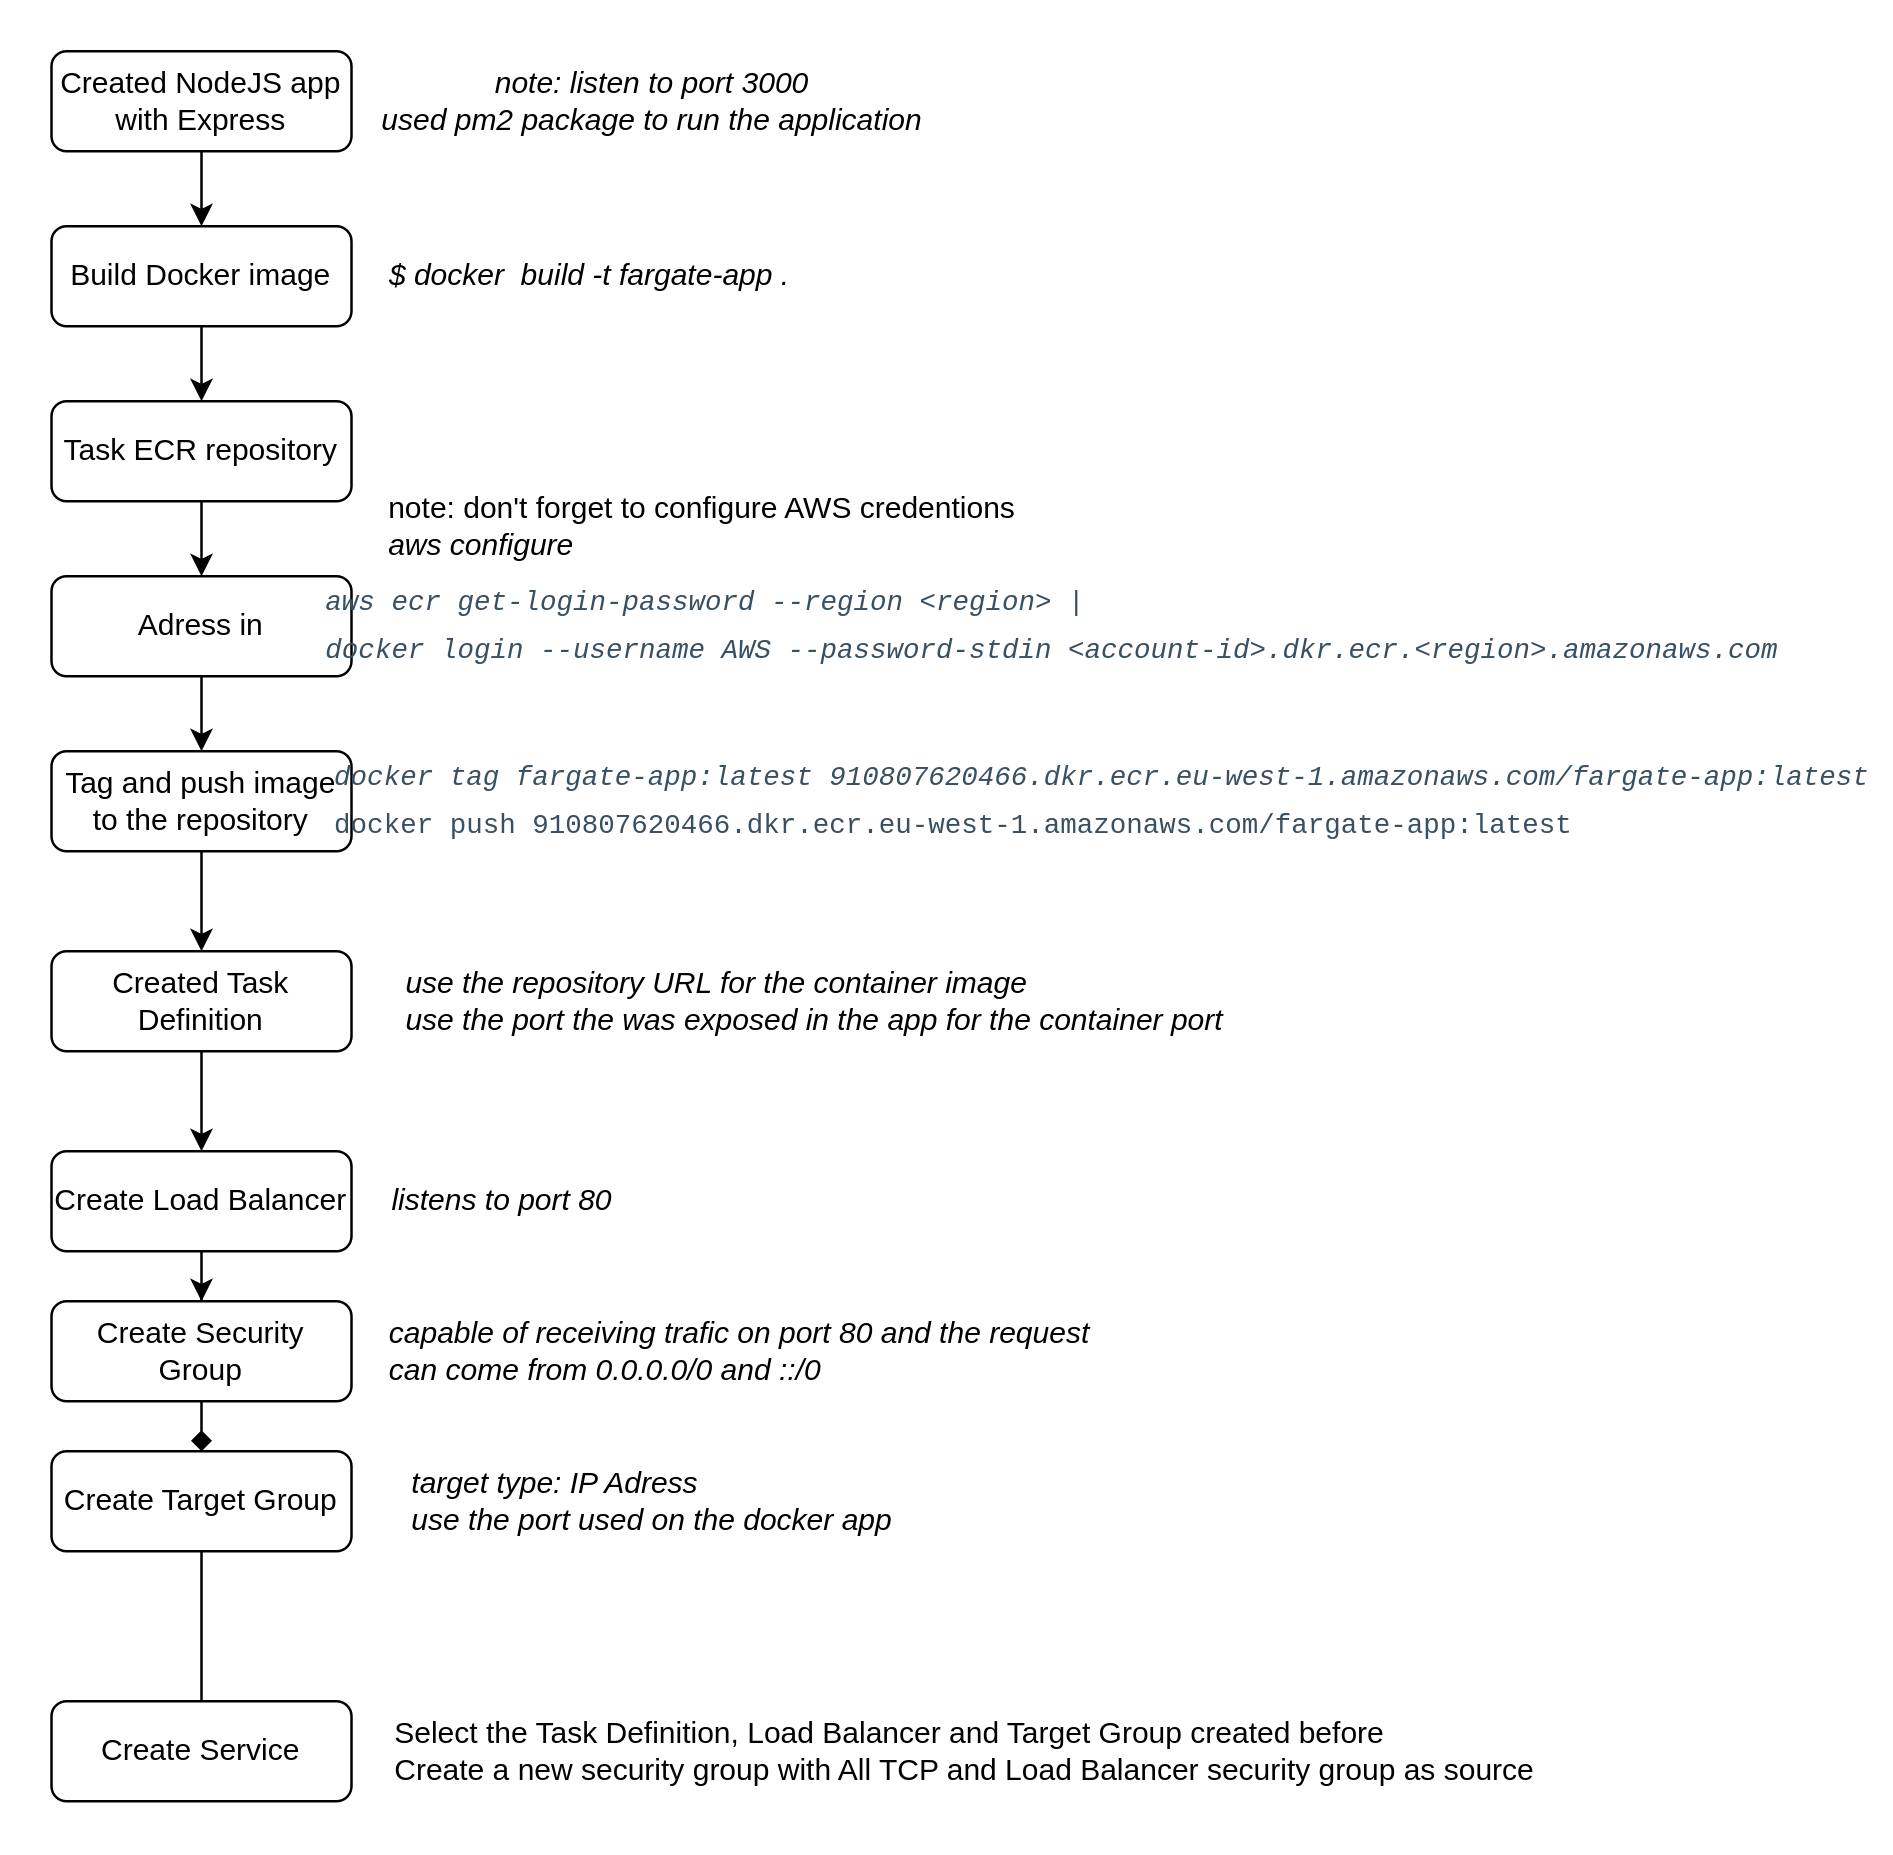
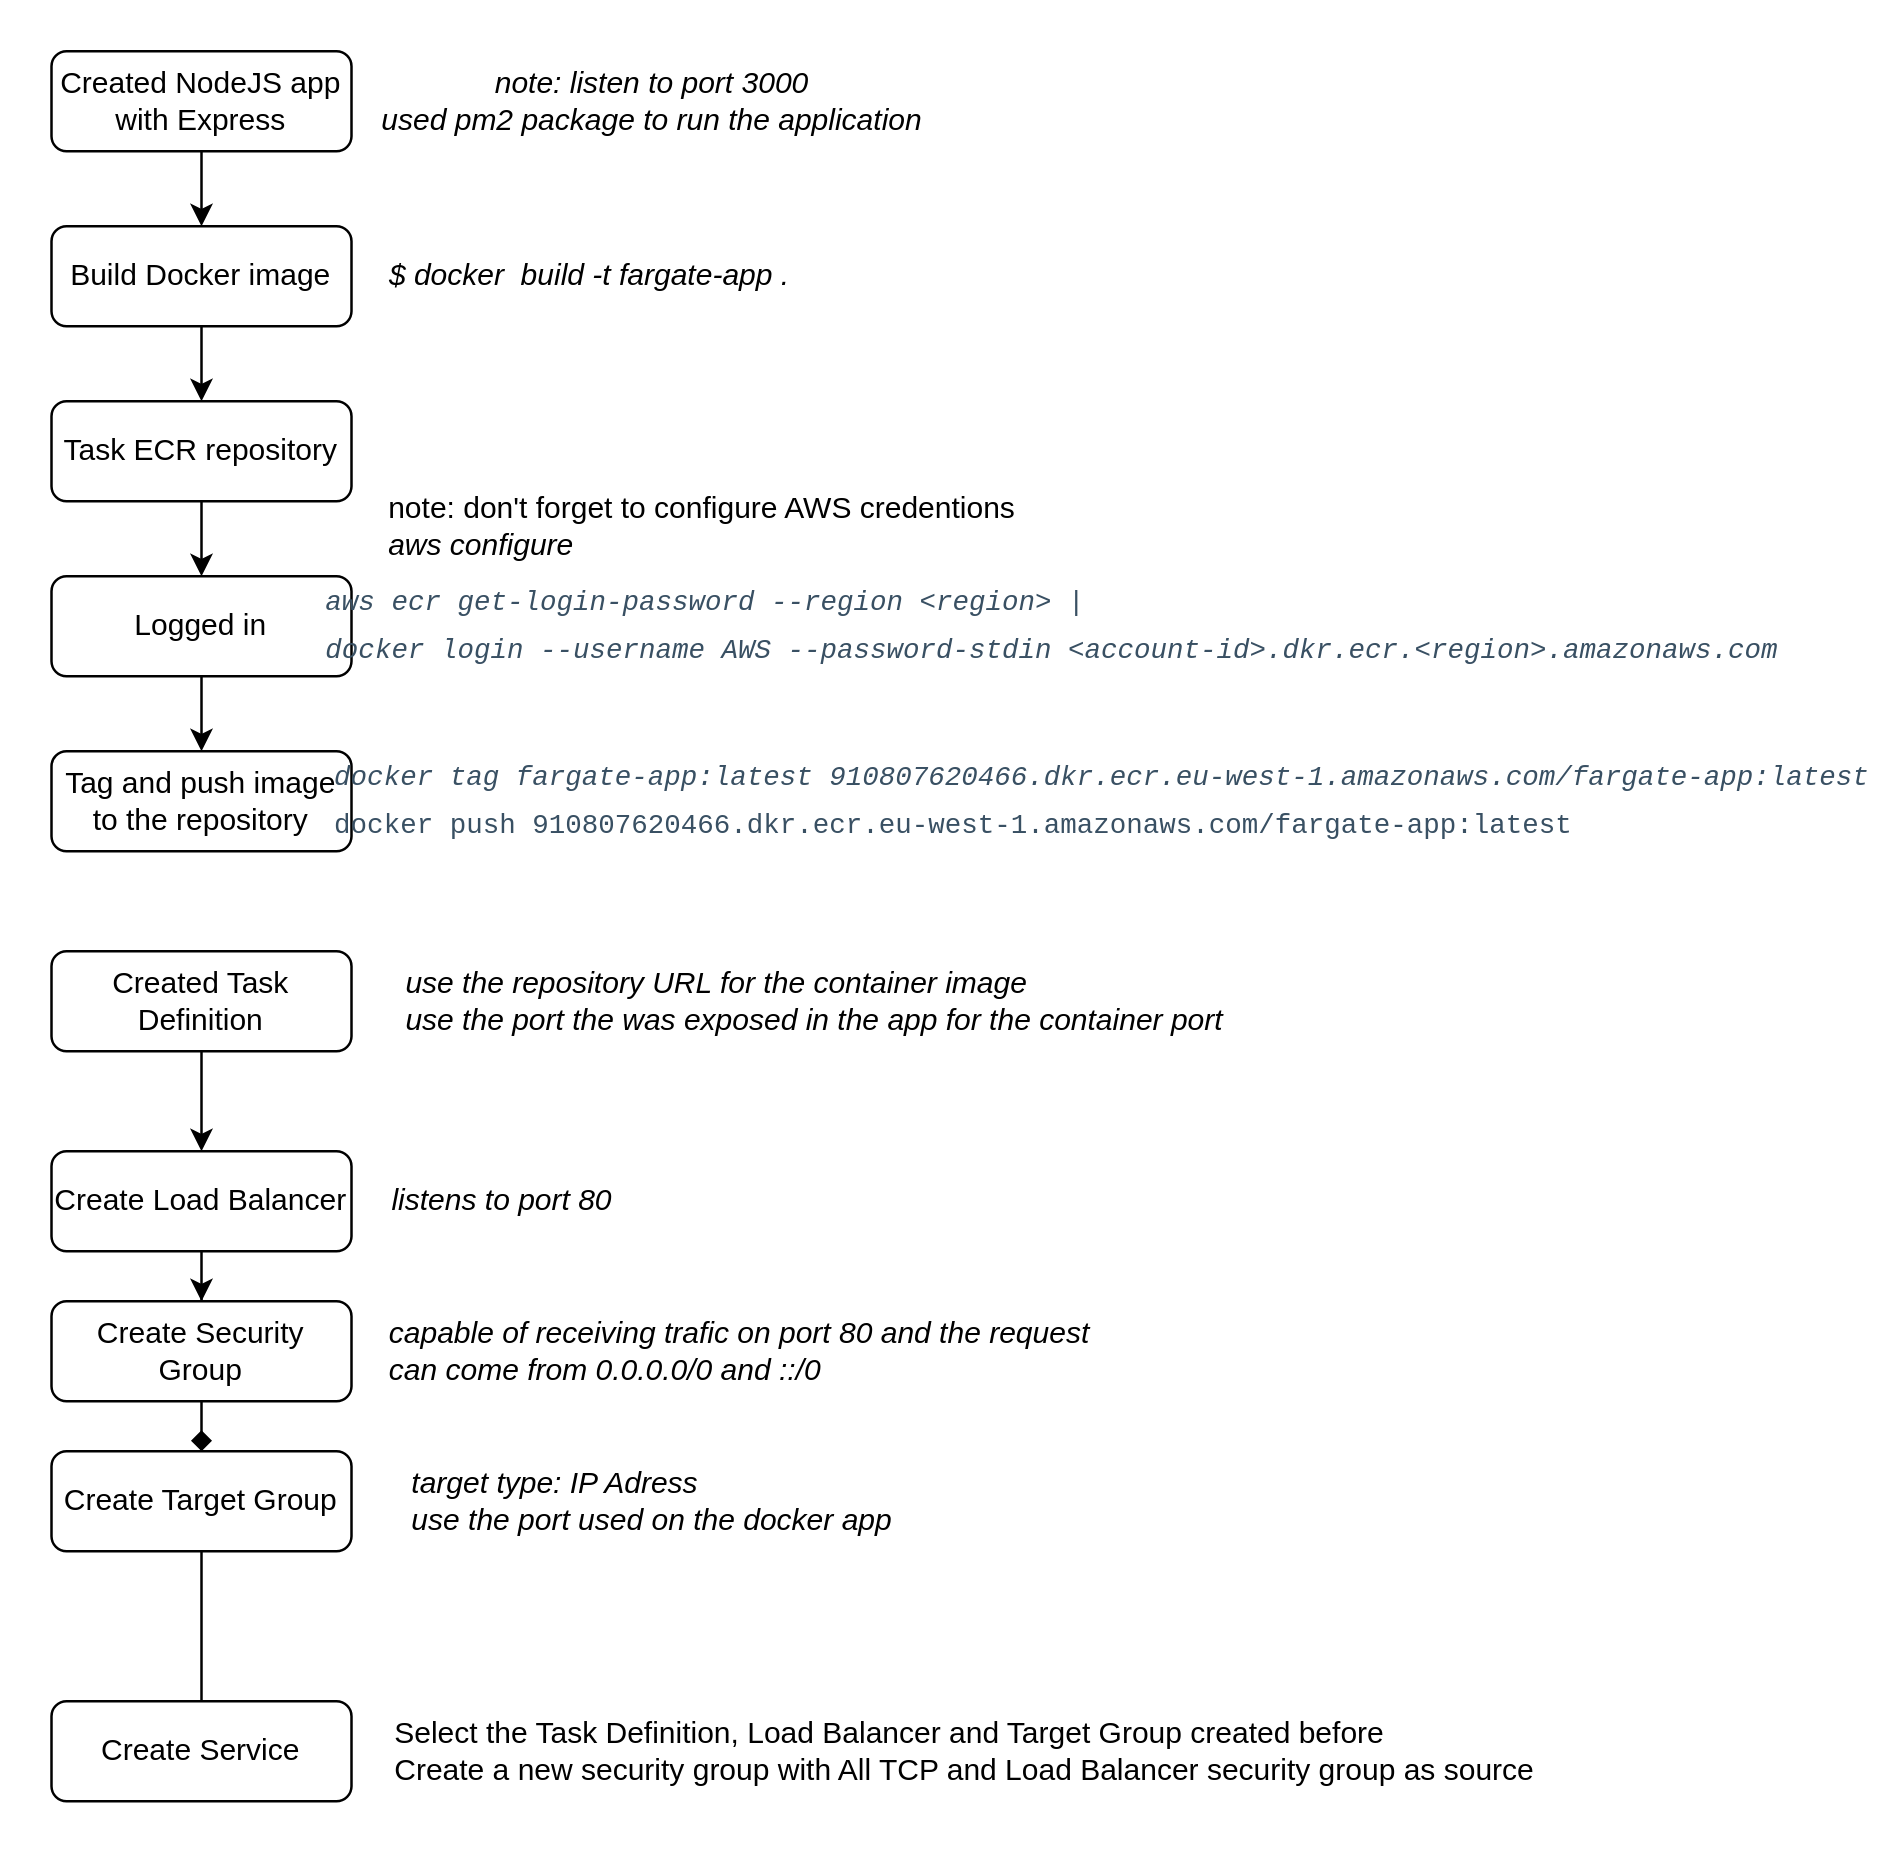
(201, 626) -> (201, 626)
(201, 893) -> none
